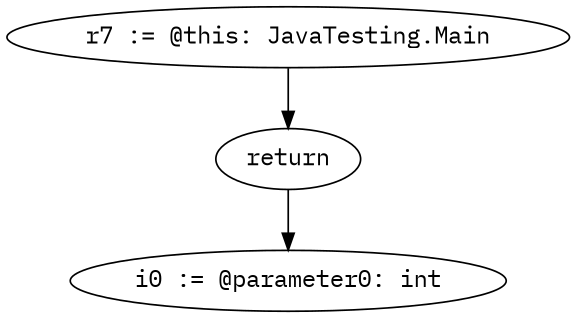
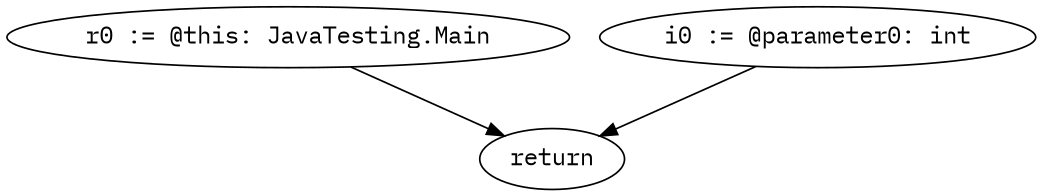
(288, 37) -> (288, 37)
(288, 212) -> (685, 98)
